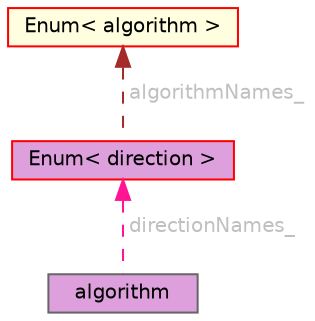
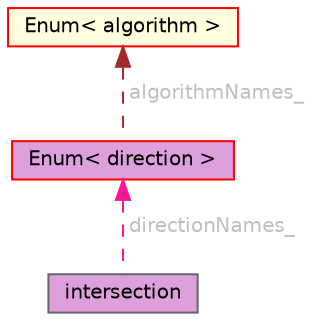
(123, 293) -> (123, 293)
